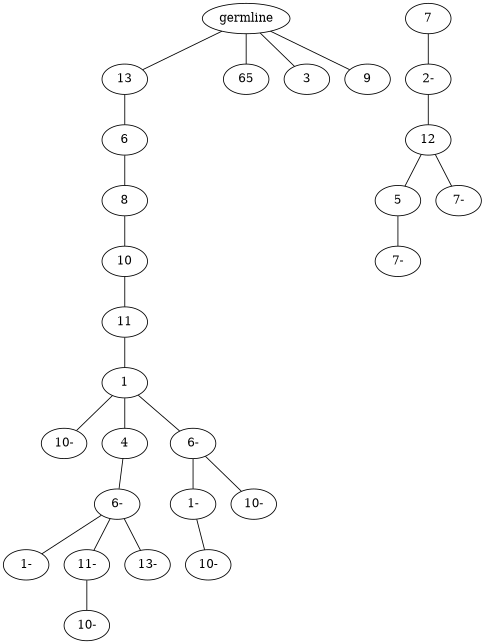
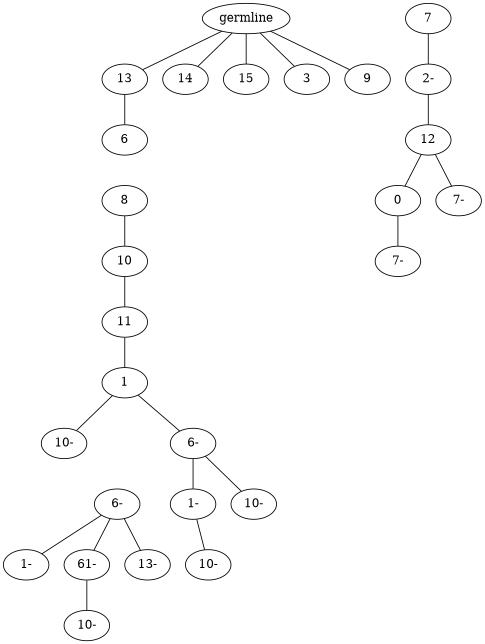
none -> (185, 79)
(246, 79) -> (246, 79)
(125, 170) -> none
(398, 201) -> (398, 201)
(125, 443) -> none
(87, 565) -> (87, 565)
